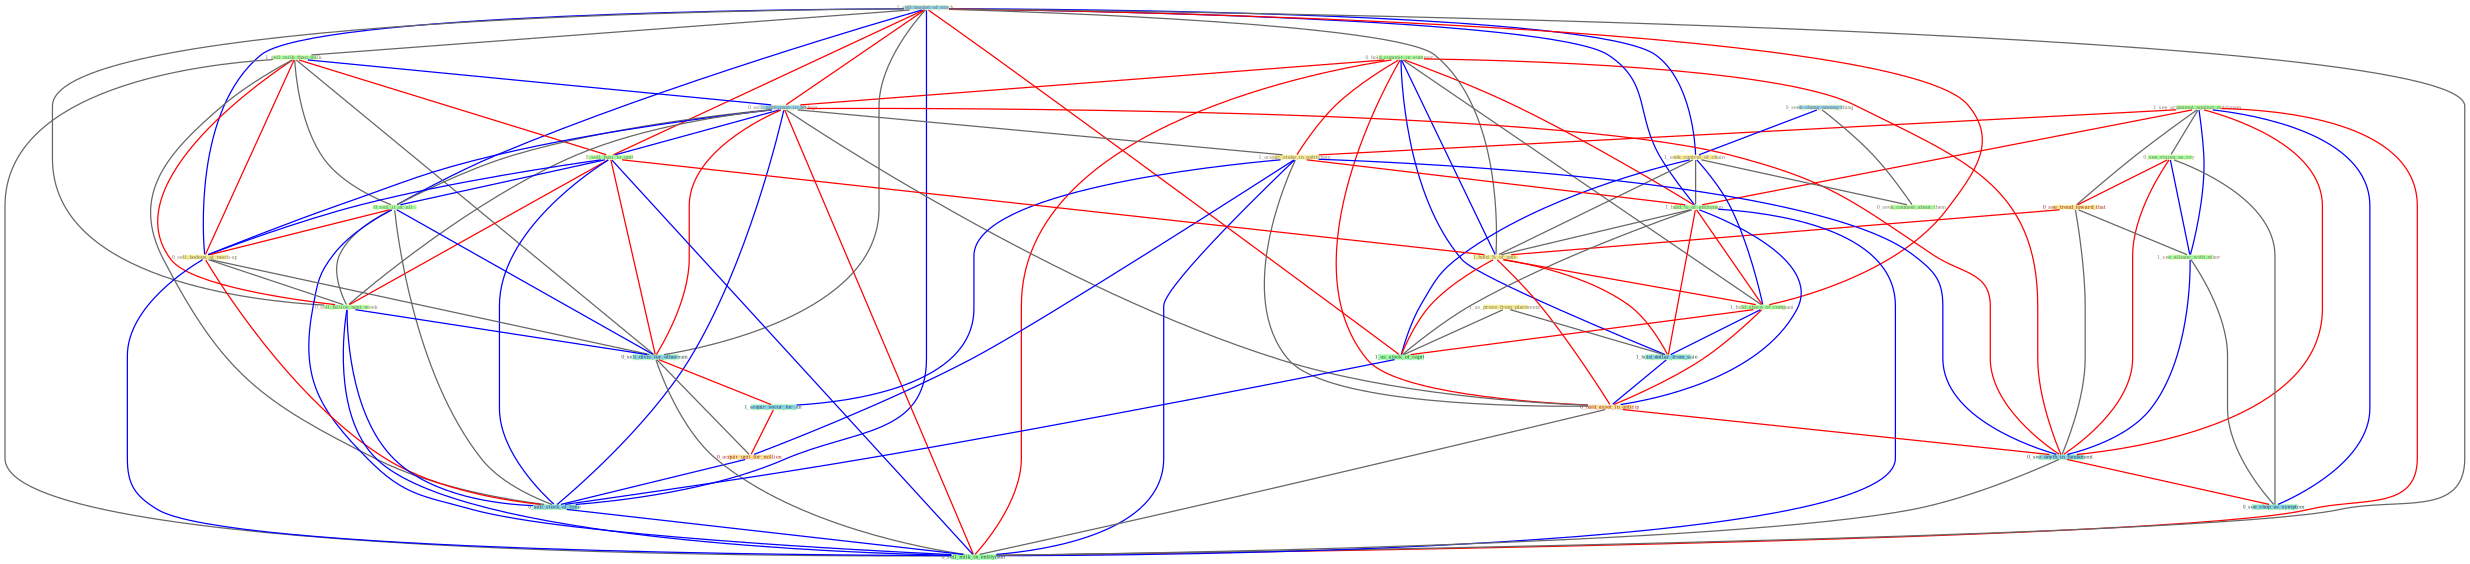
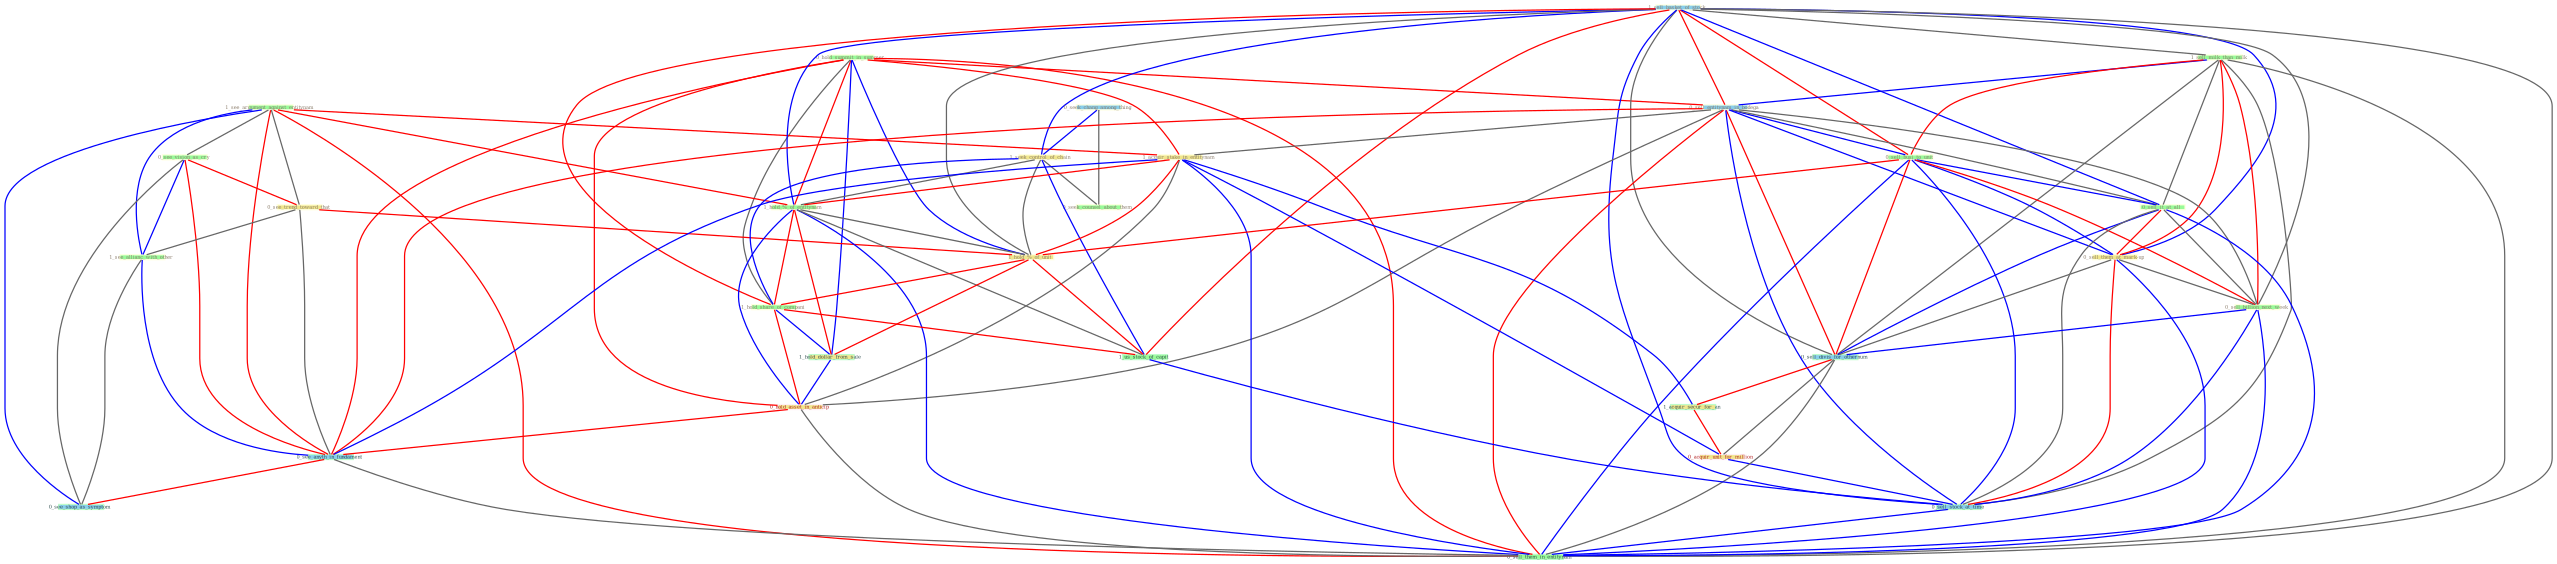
(2075, 207) -> (300, 207)
(205, 257) -> (2115, 257)
(1506, 307) -> none
(1569, 343) -> (1116, 220)
(1668, 357) -> (832, 357)
(774, 407) -> (1693, 407)
(974, 557) -> (1541, 557)
